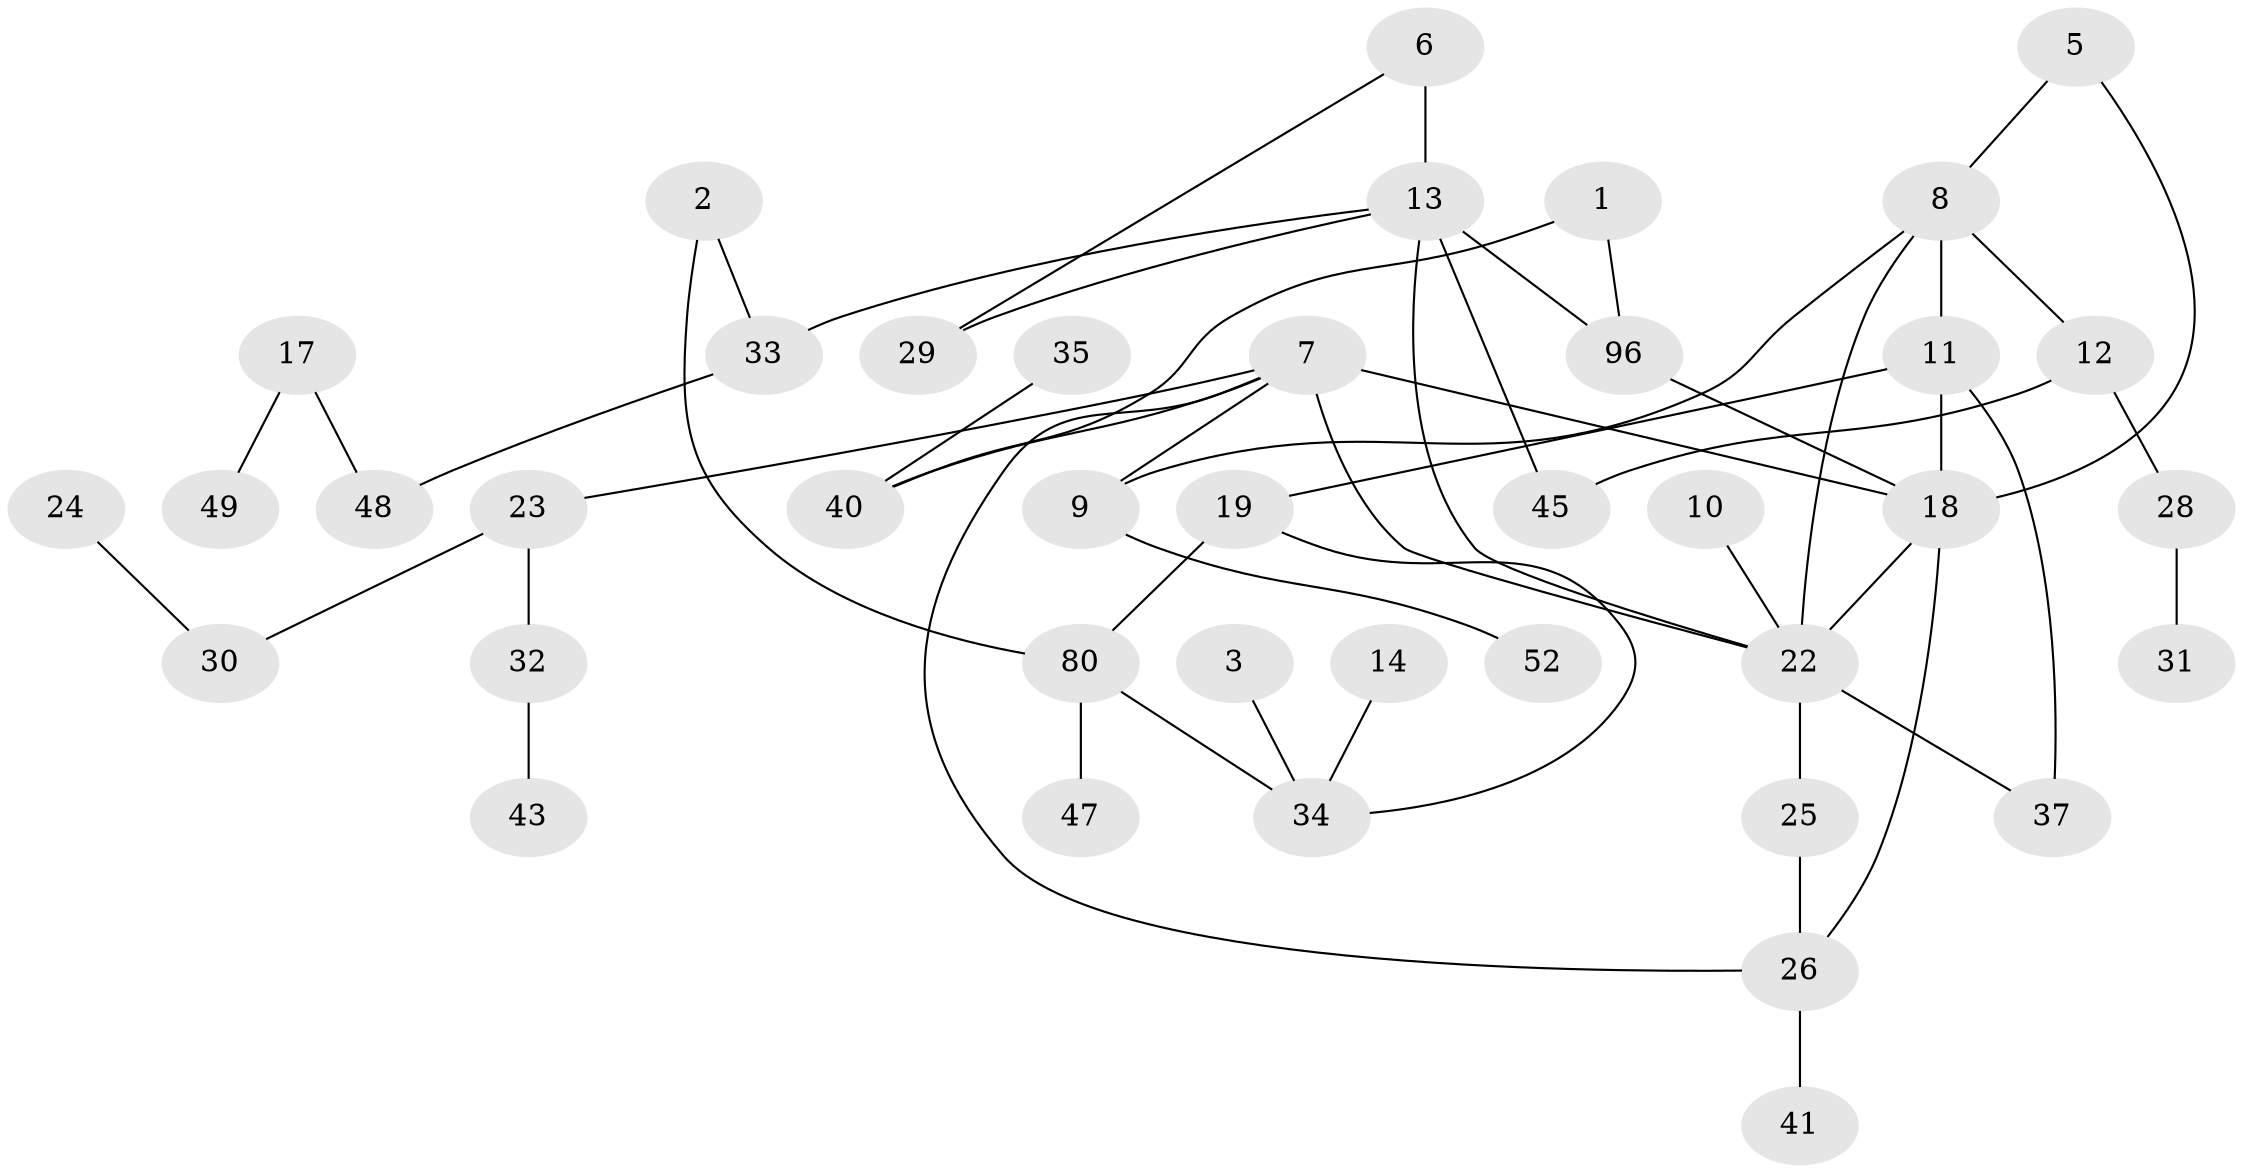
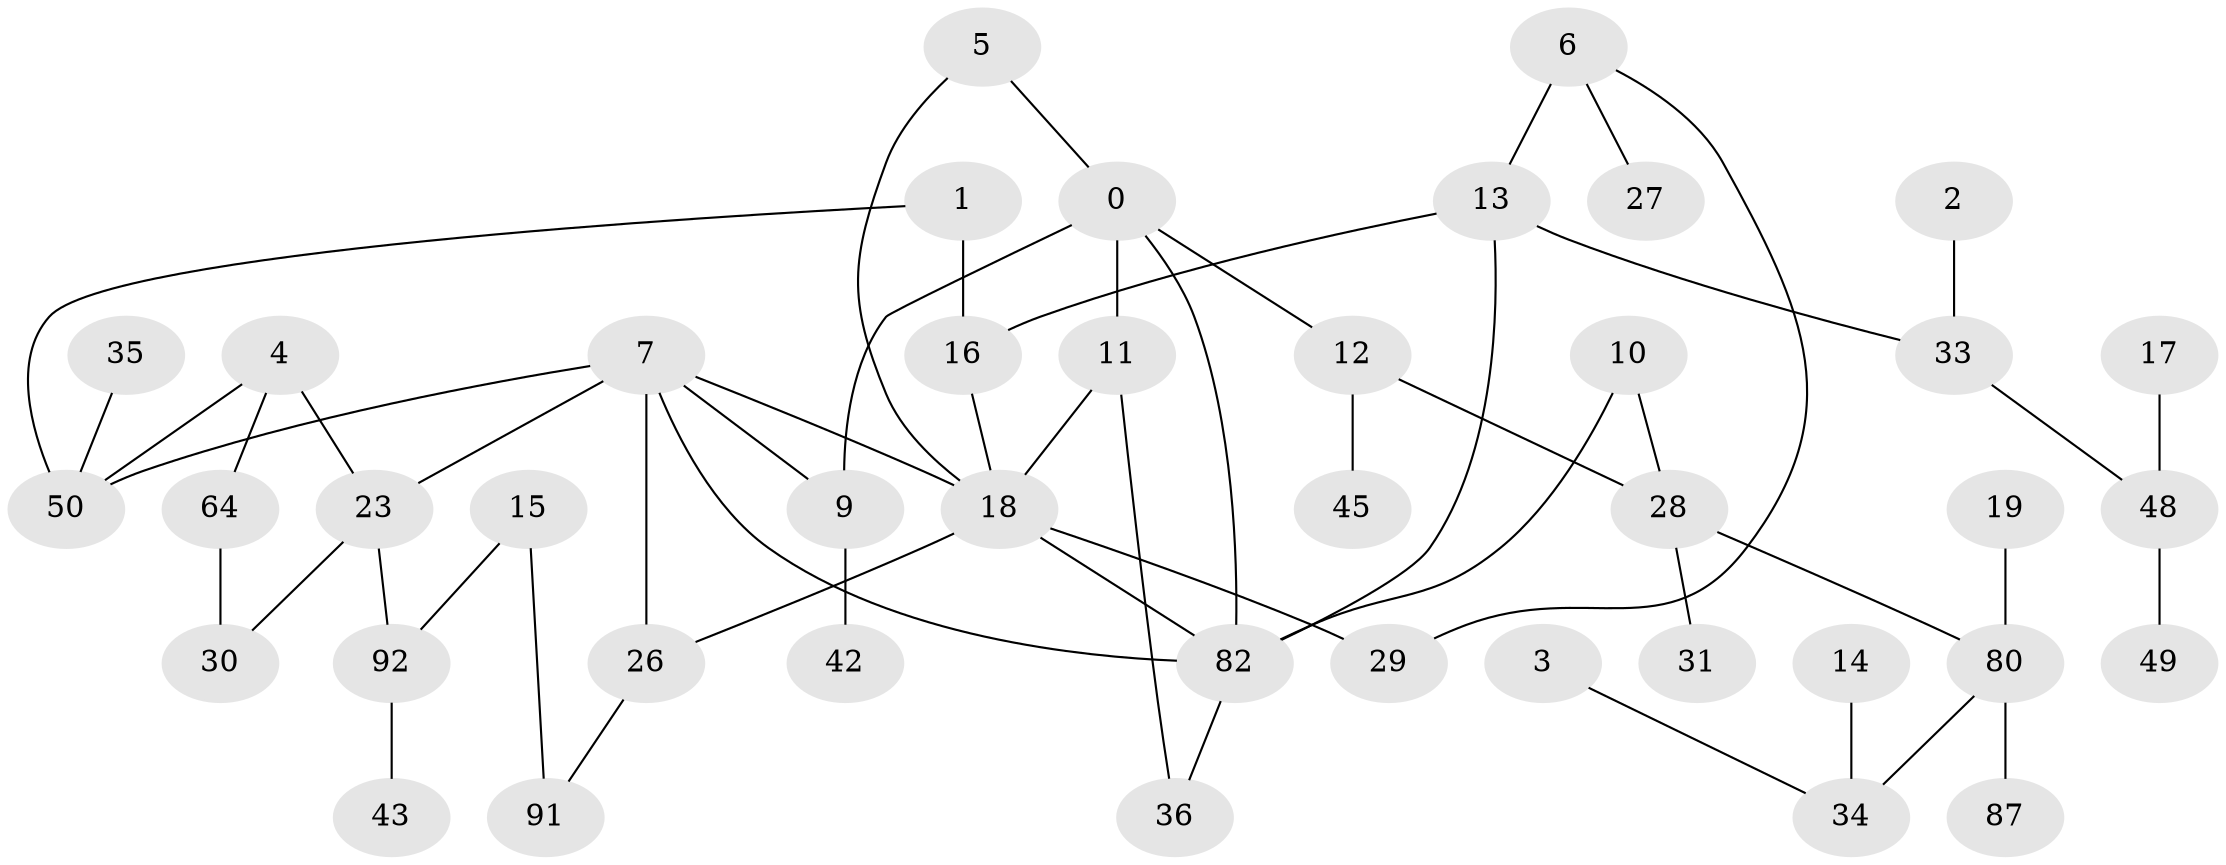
none -> (1646, 201)
(1941, 201) -> (1117, 201)
(1165, 264) -> (1198, 581)
none -> (280, 355)
(1489, 355) -> none
(1624, 355) -> (963, 355)
(259, 432) -> (2160, 587)
none -> (1649, 433)
(1469, 458) -> none
(66, 509) -> (220, 509)
none -> (529, 509)
(845, 509) -> (66, 509)
(748, 529) -> (1839, 585)
(1630, 642) -> none
(529, 663) -> (392, 663)
(1543, 663) -> (845, 663)
(1800, 663) -> (1235, 663)
(1081, 818) -> (2005, 818)
(1800, 818) -> none
(2053, 818) -> (1175, 818)
(1800, 1126) -> (546, 818)
